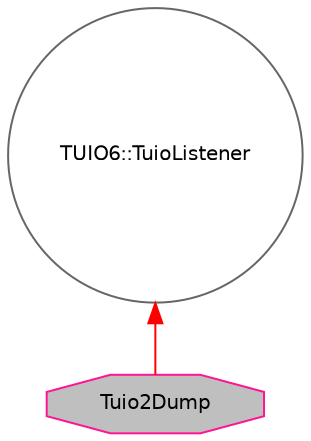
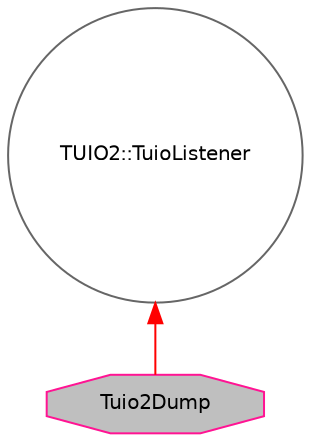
(155, 155) -> (155, 155)
